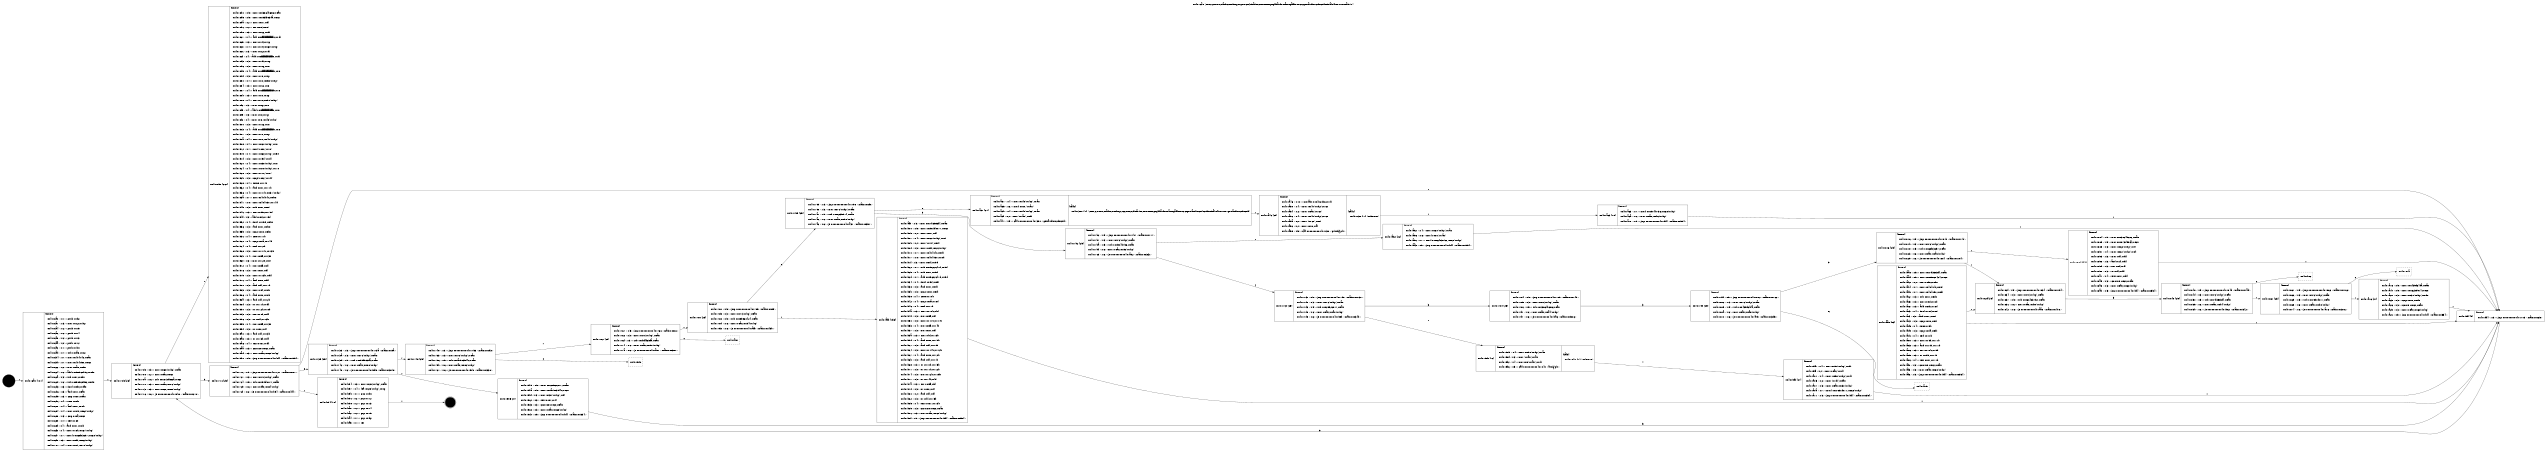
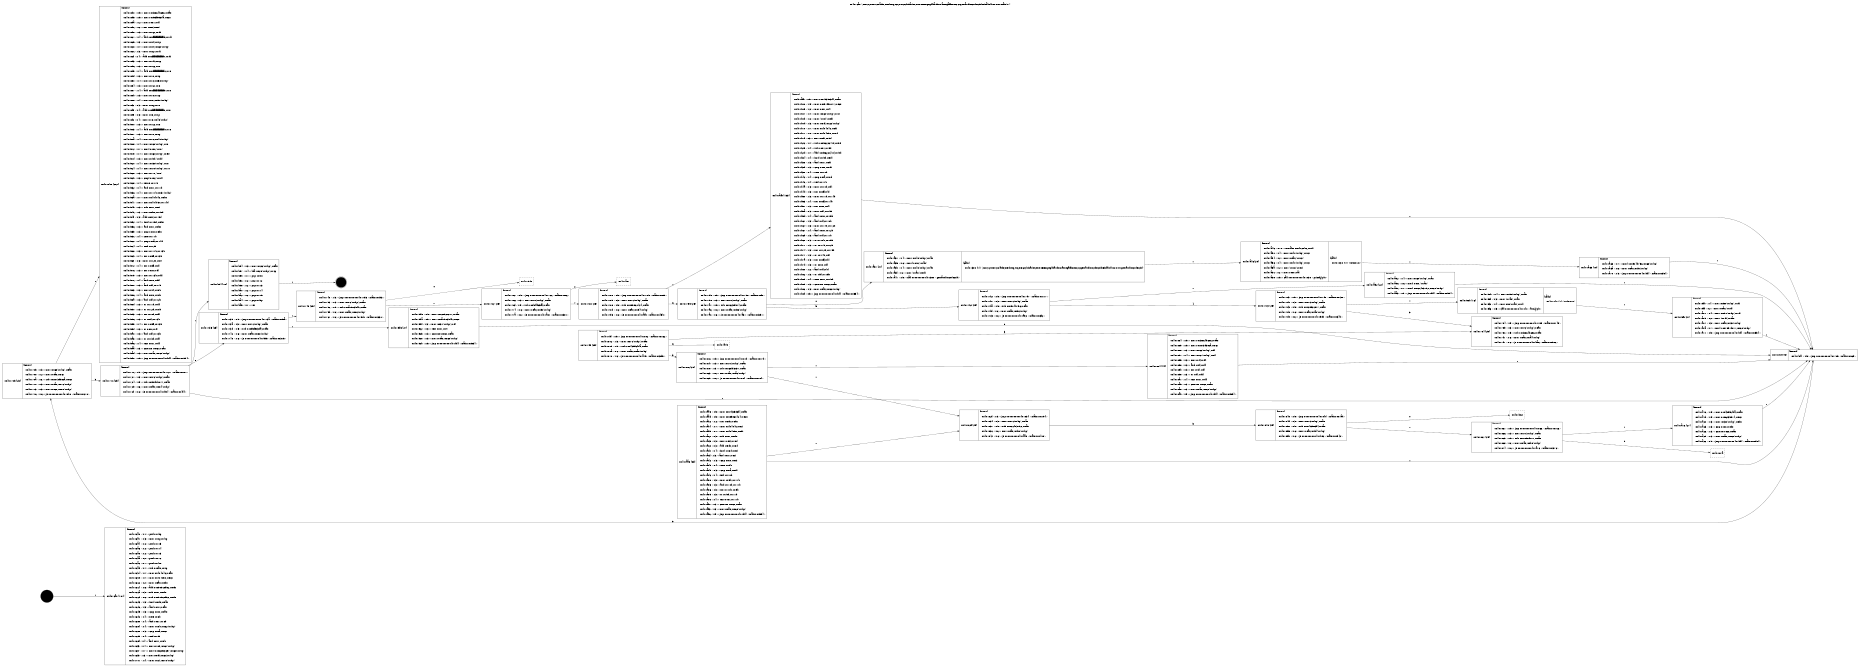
(1635, 306) -> (1069, 334)
(107, 381) -> none
